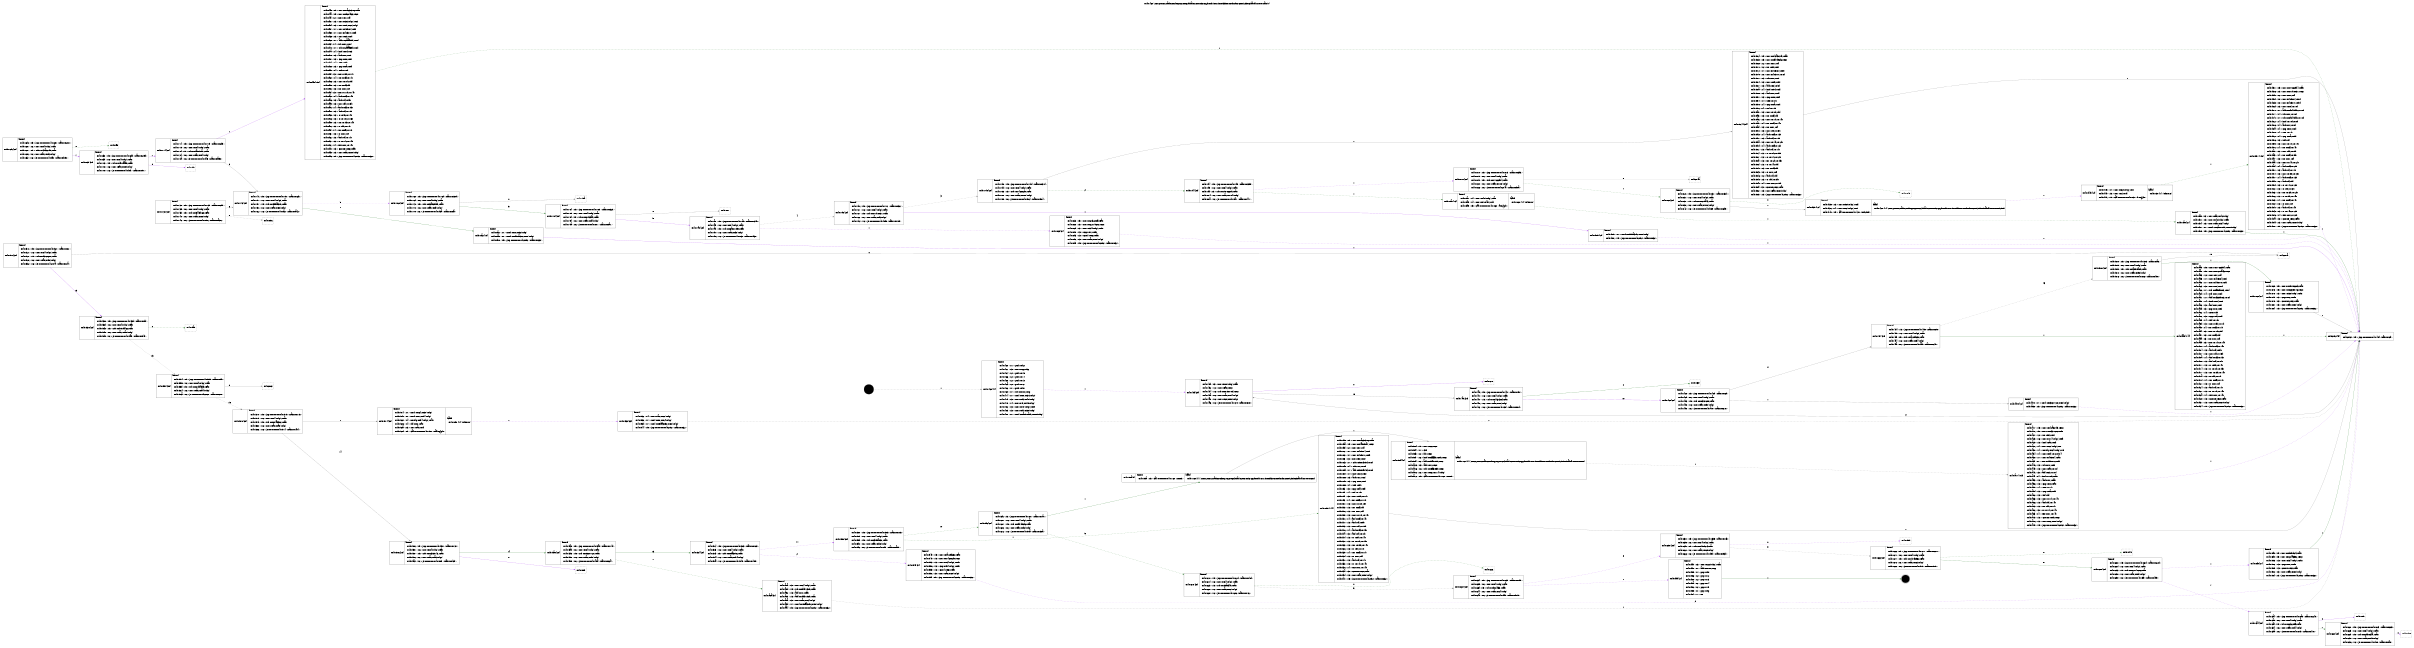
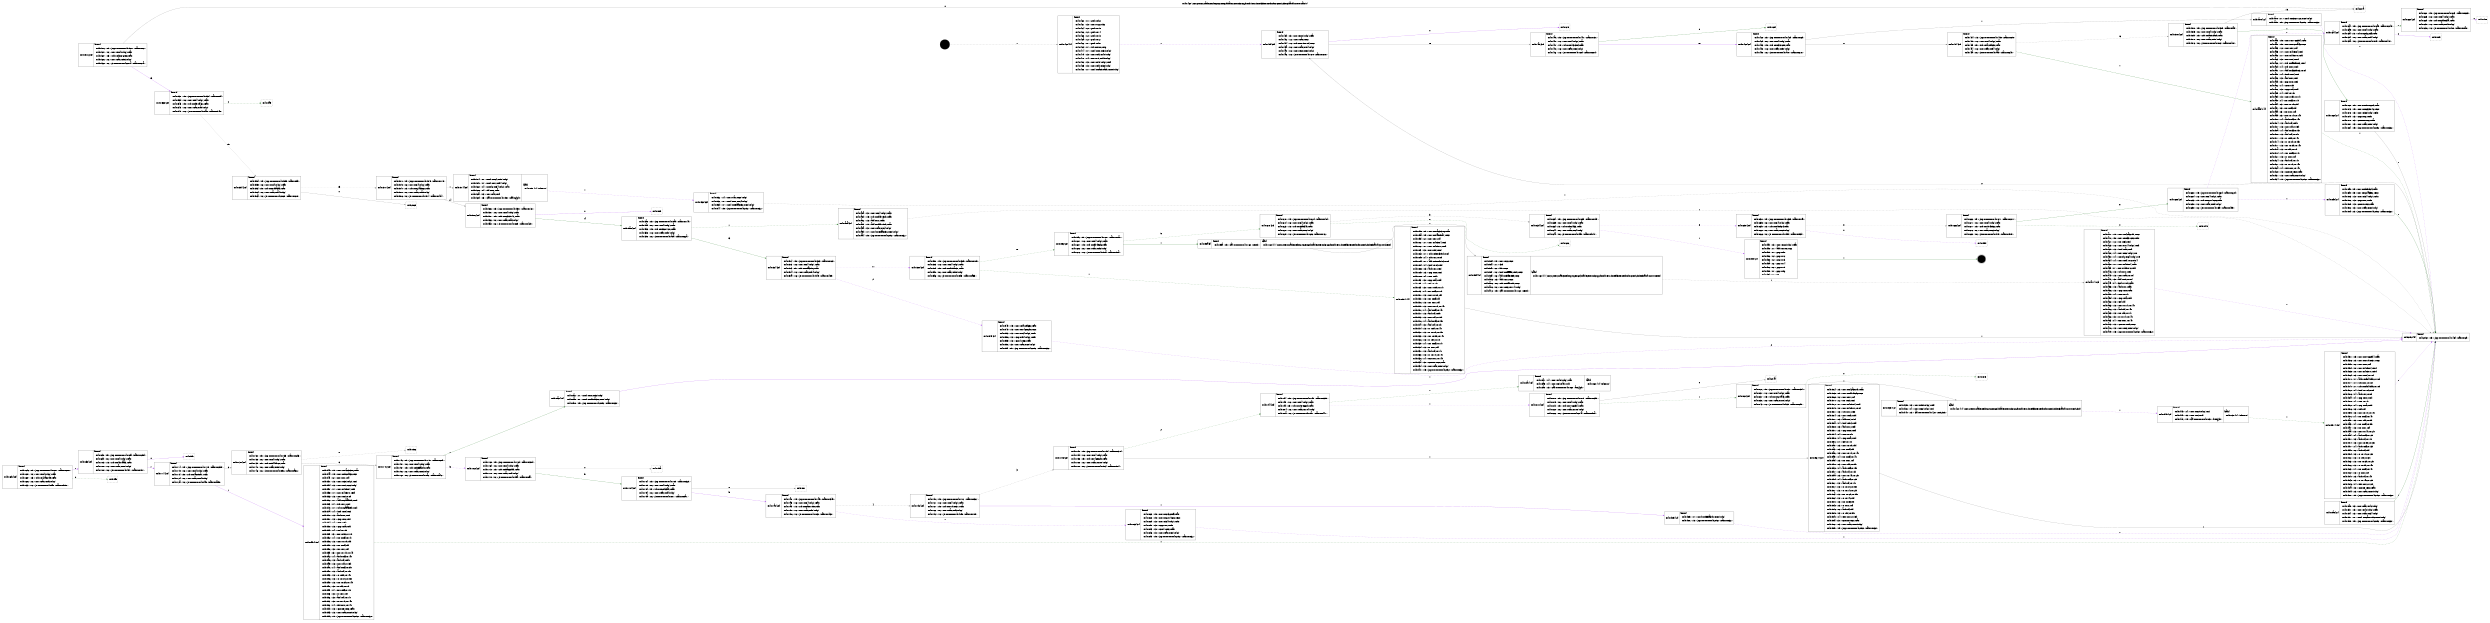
(241, 175) -> (227, 468)
(1854, 220) -> none
